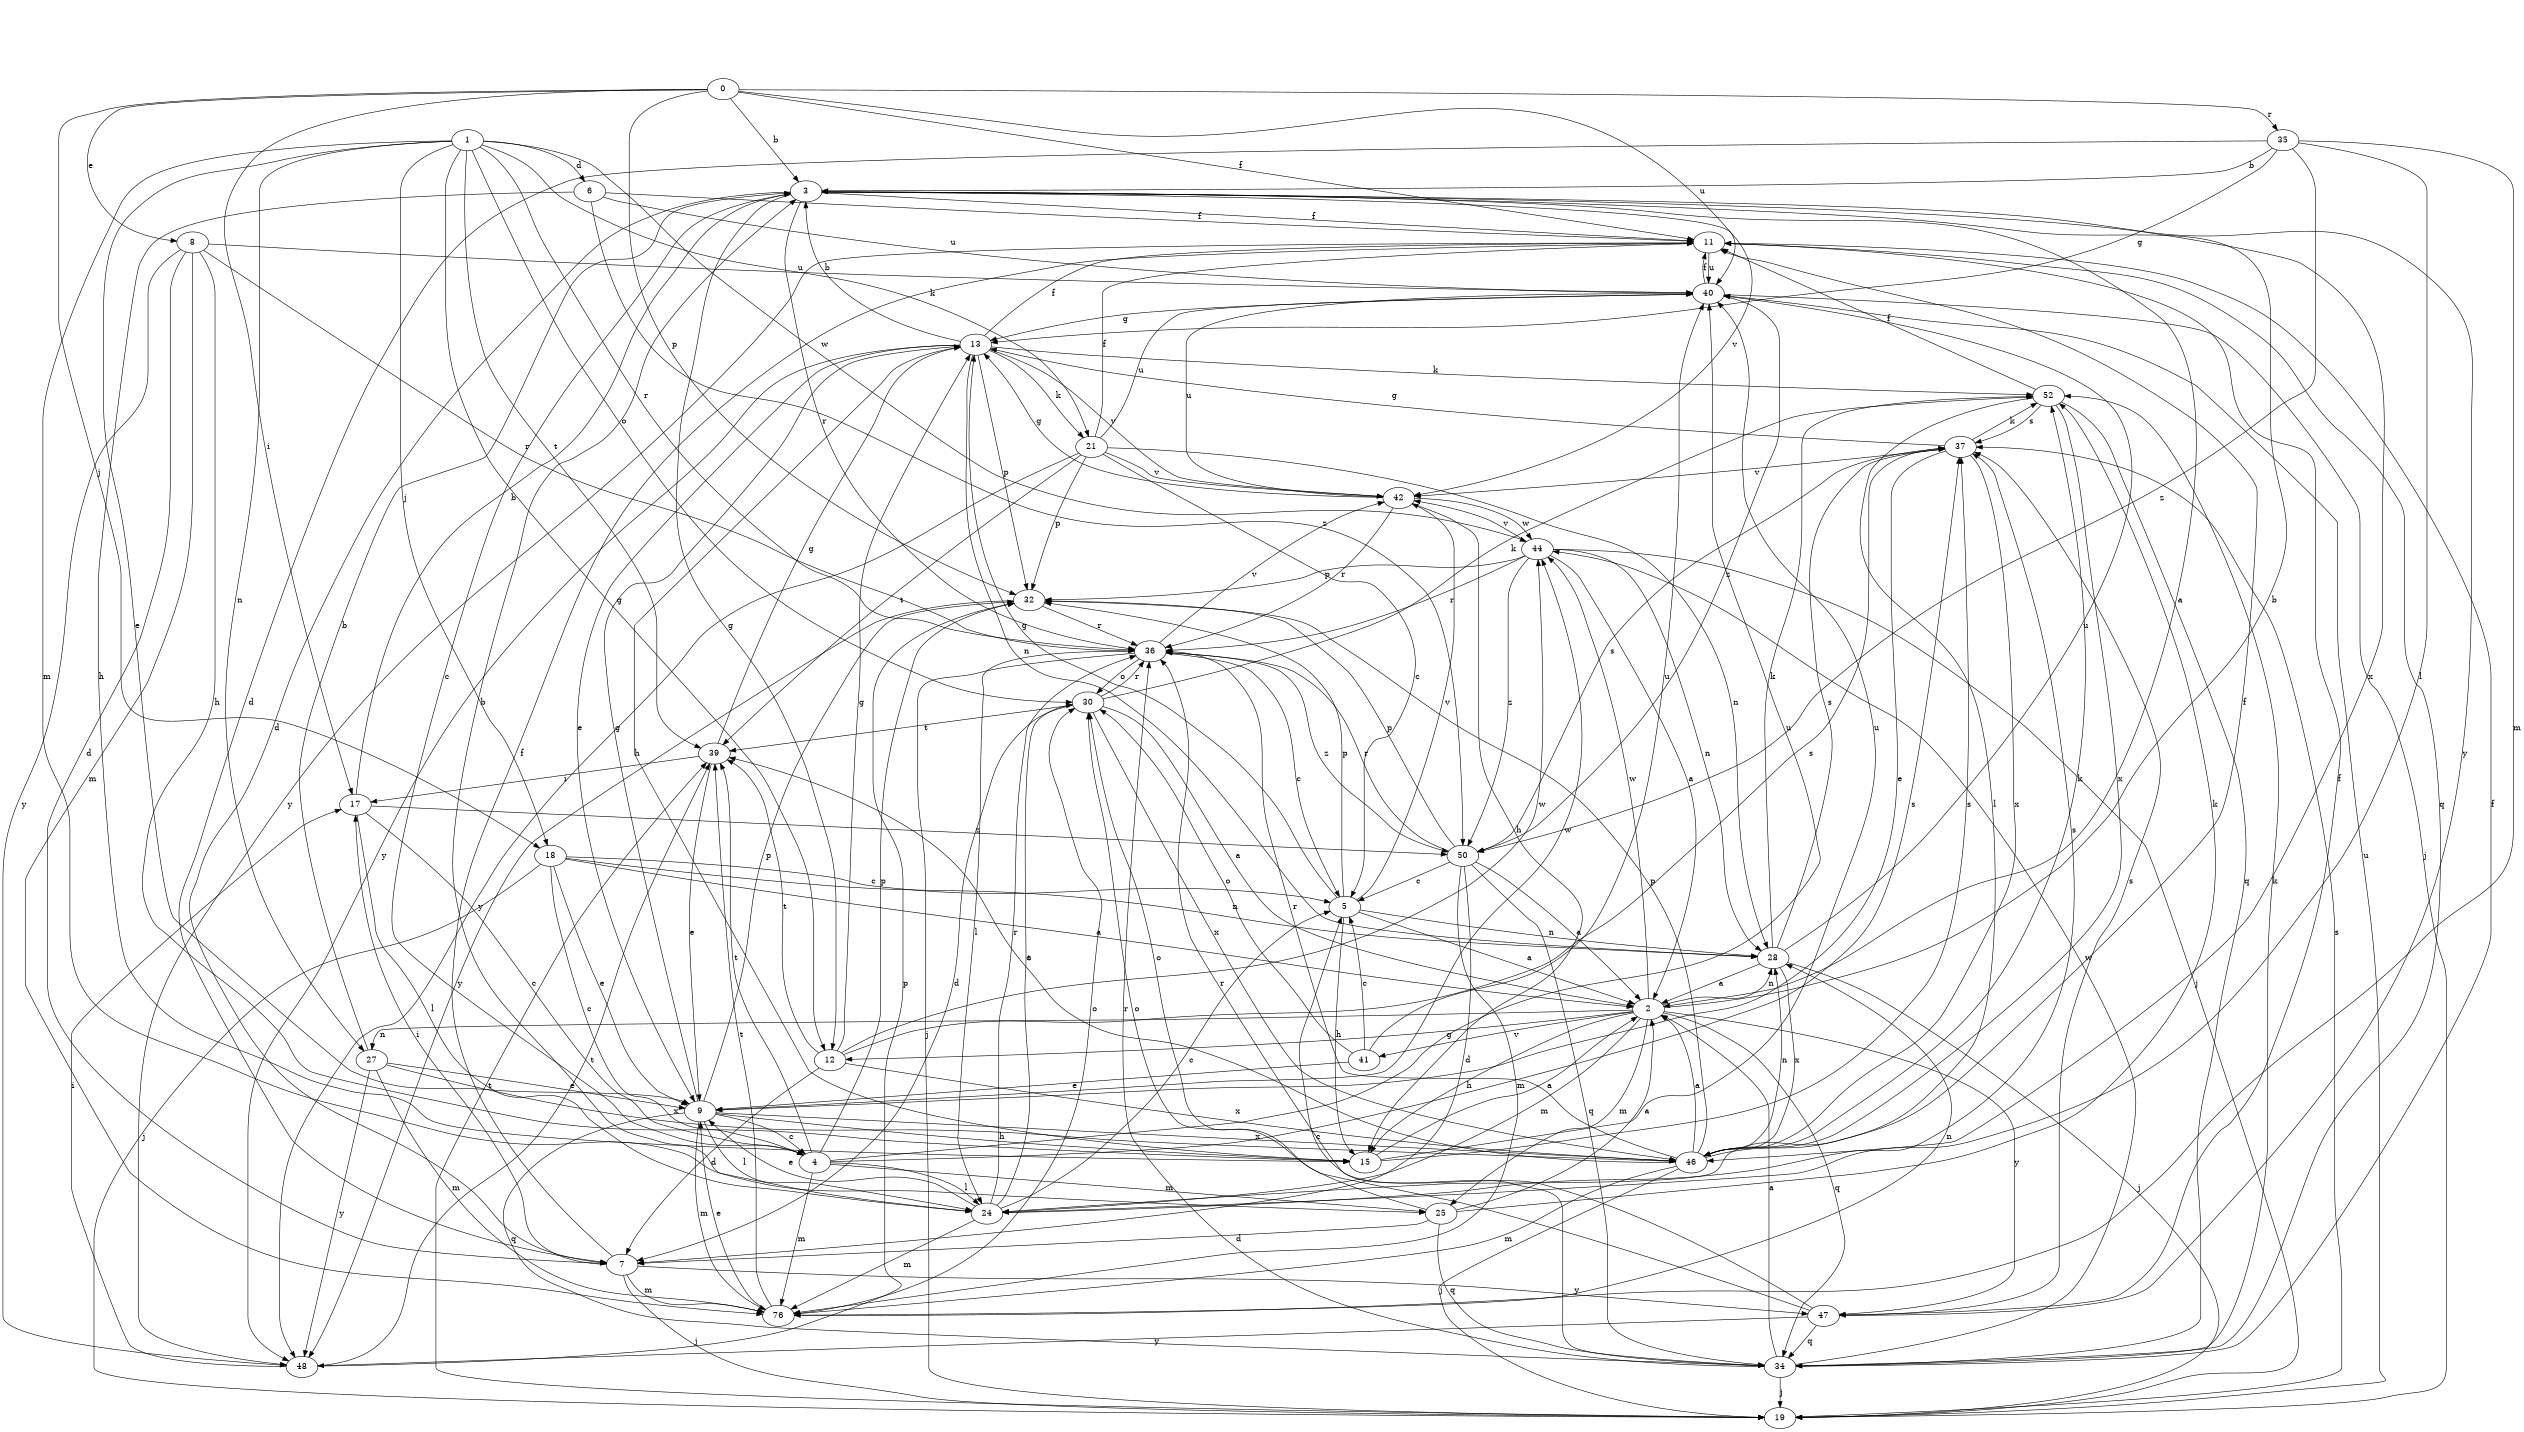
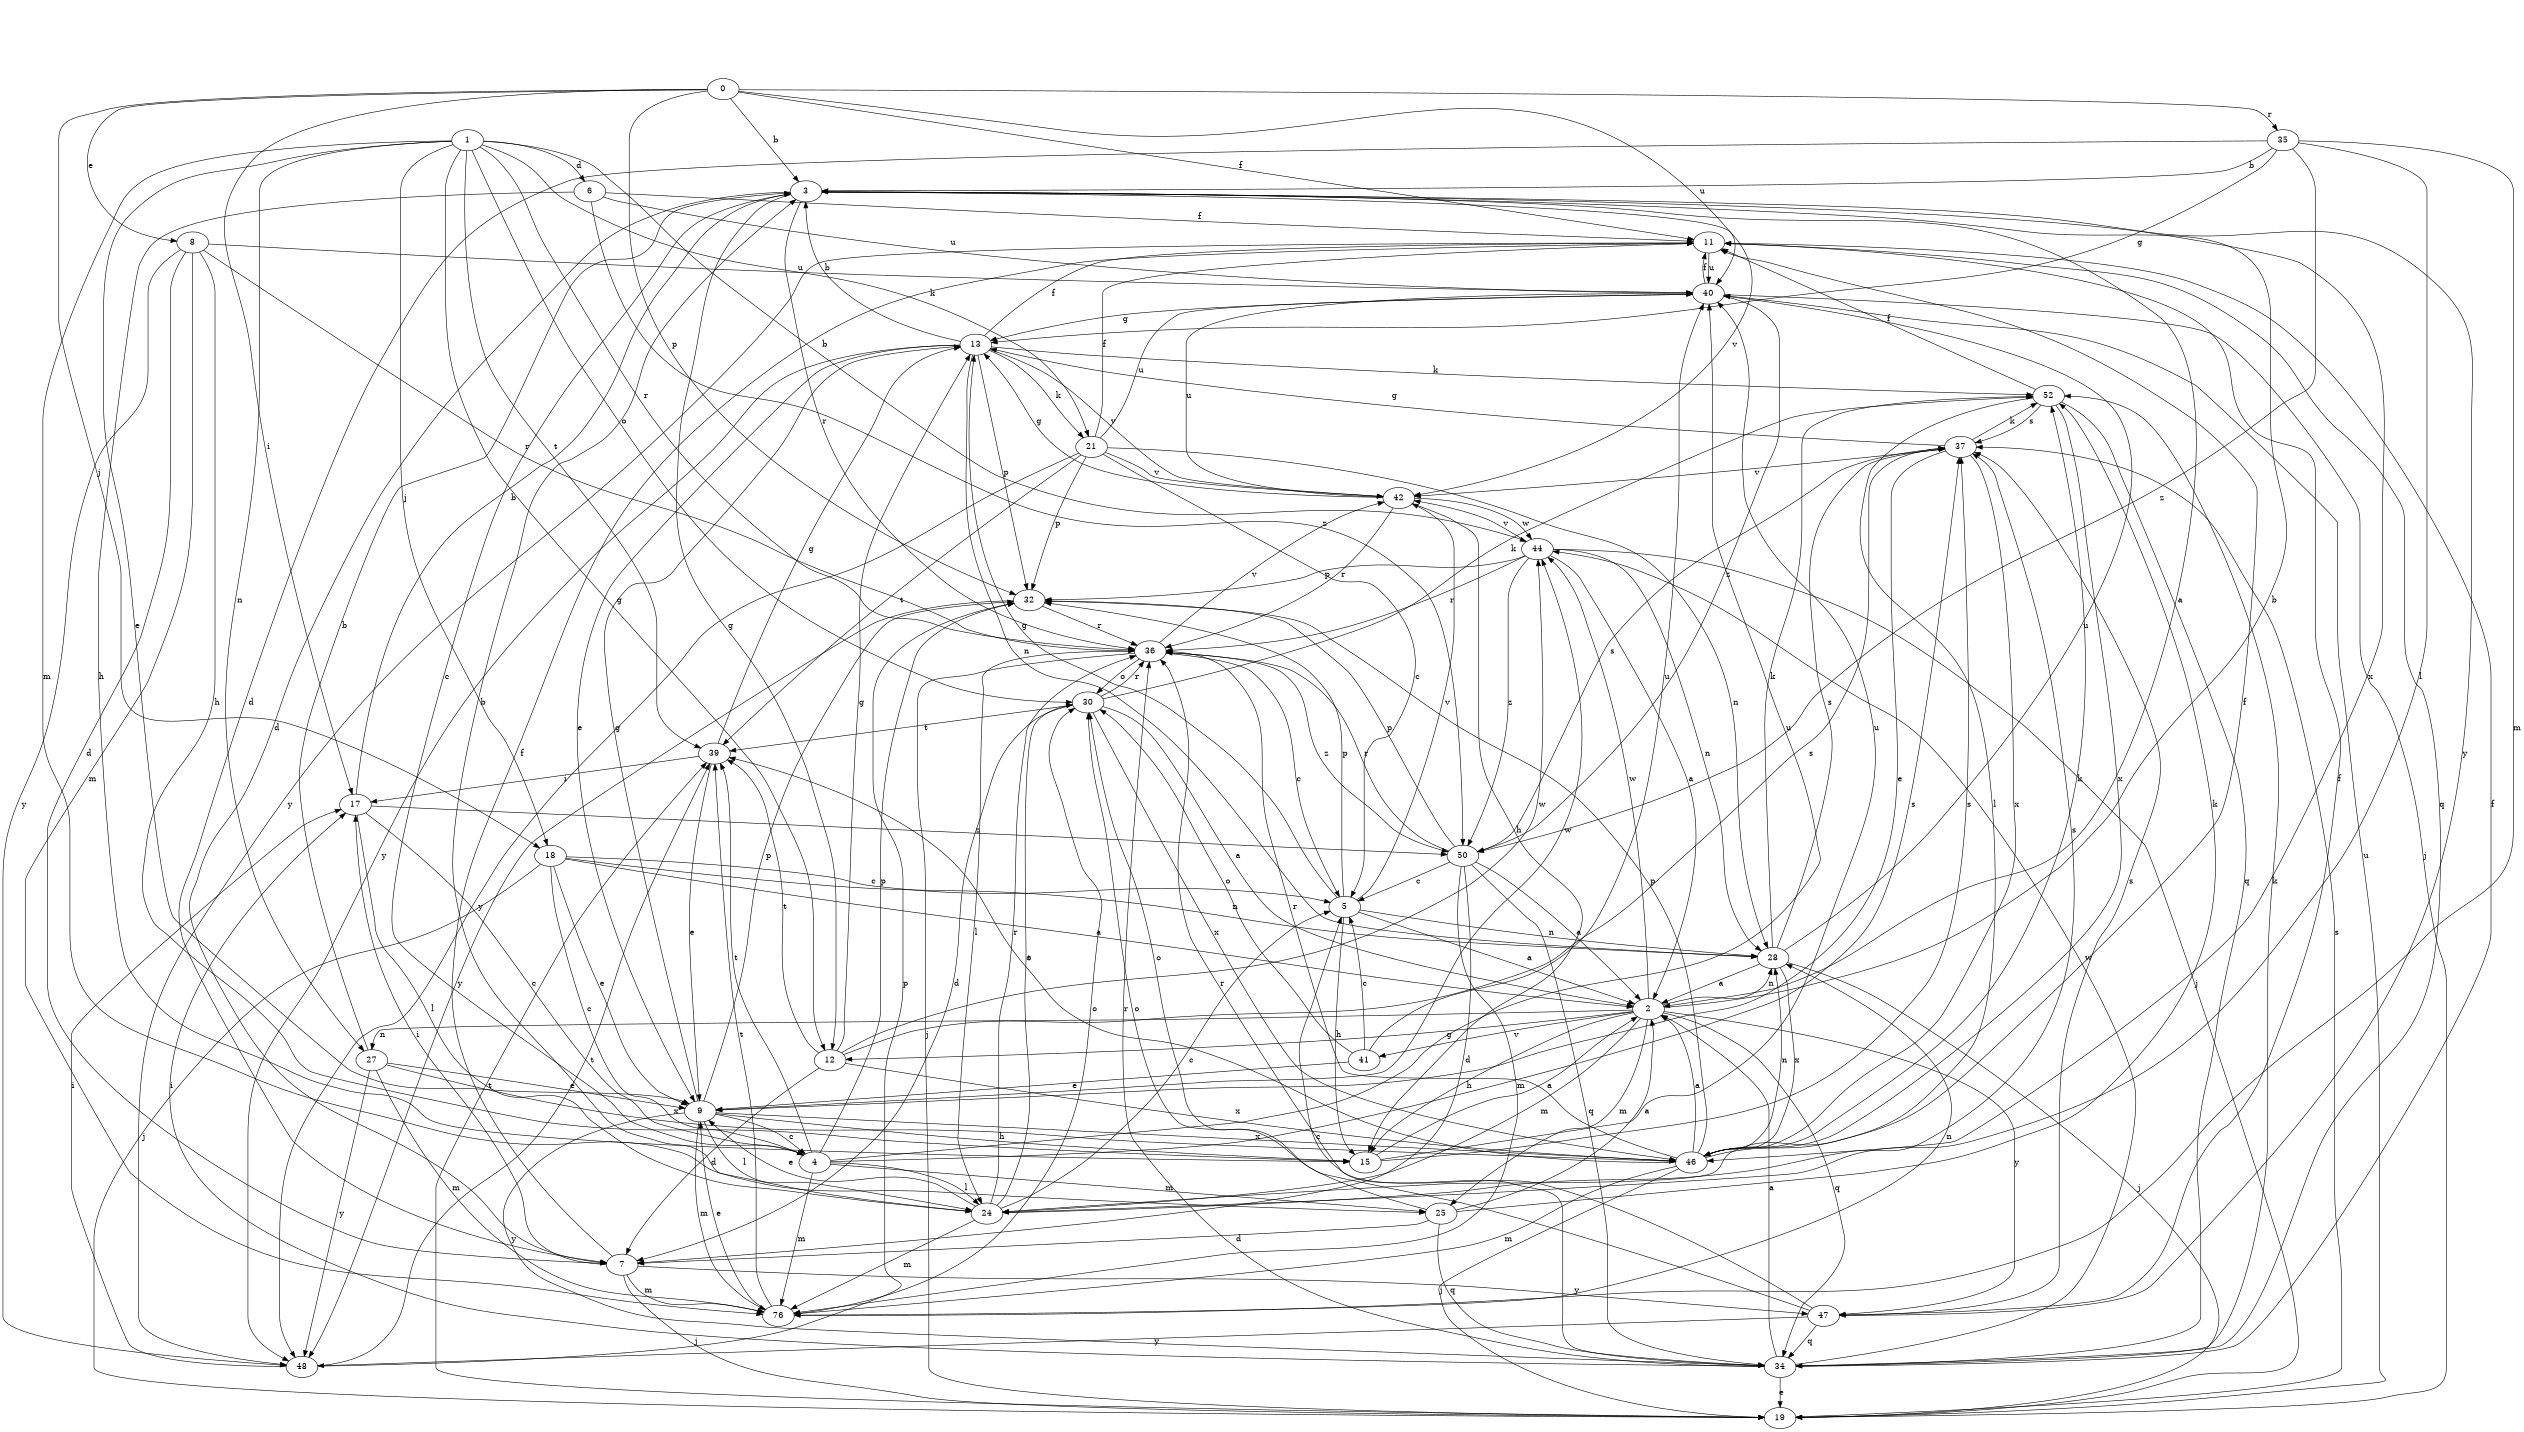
(1255, 217) -> none
(825, 345) -> (825, 345)
(717, 905) -> none
(514, 1239) -> (514, 1239)
none -> (802, 1342)
(1782, 1392) -> (1782, 1392)
